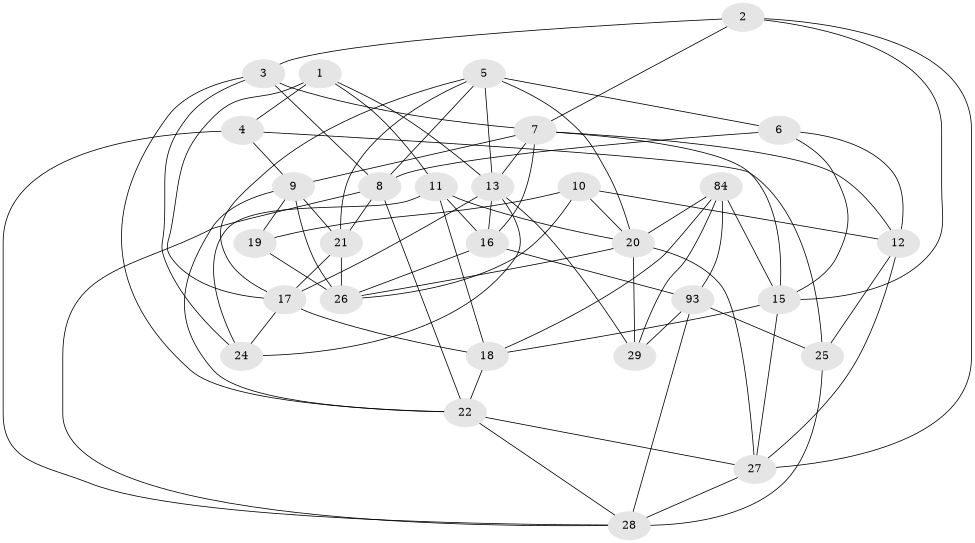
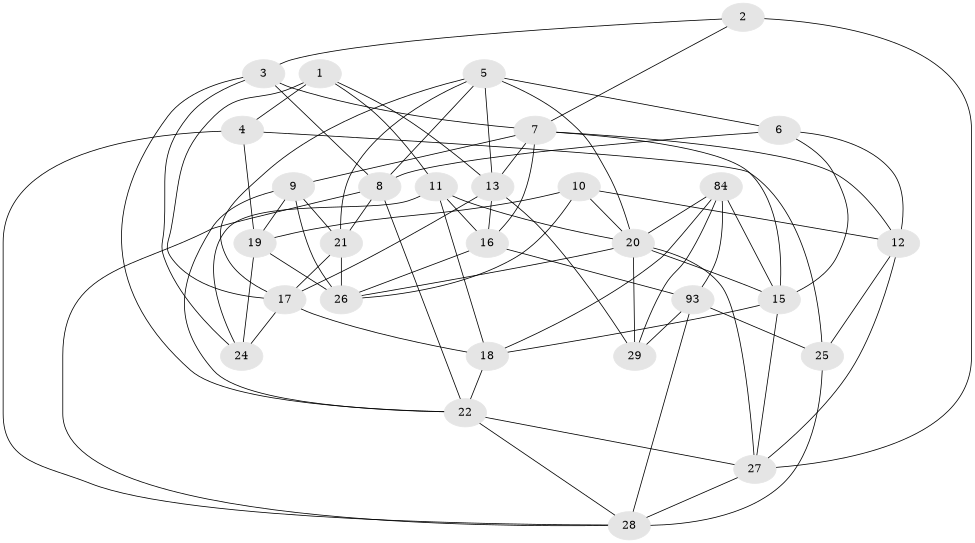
(942, 151) -> (718, 275)
(268, 159) -> (248, 180)
(438, 319) -> (248, 302)
